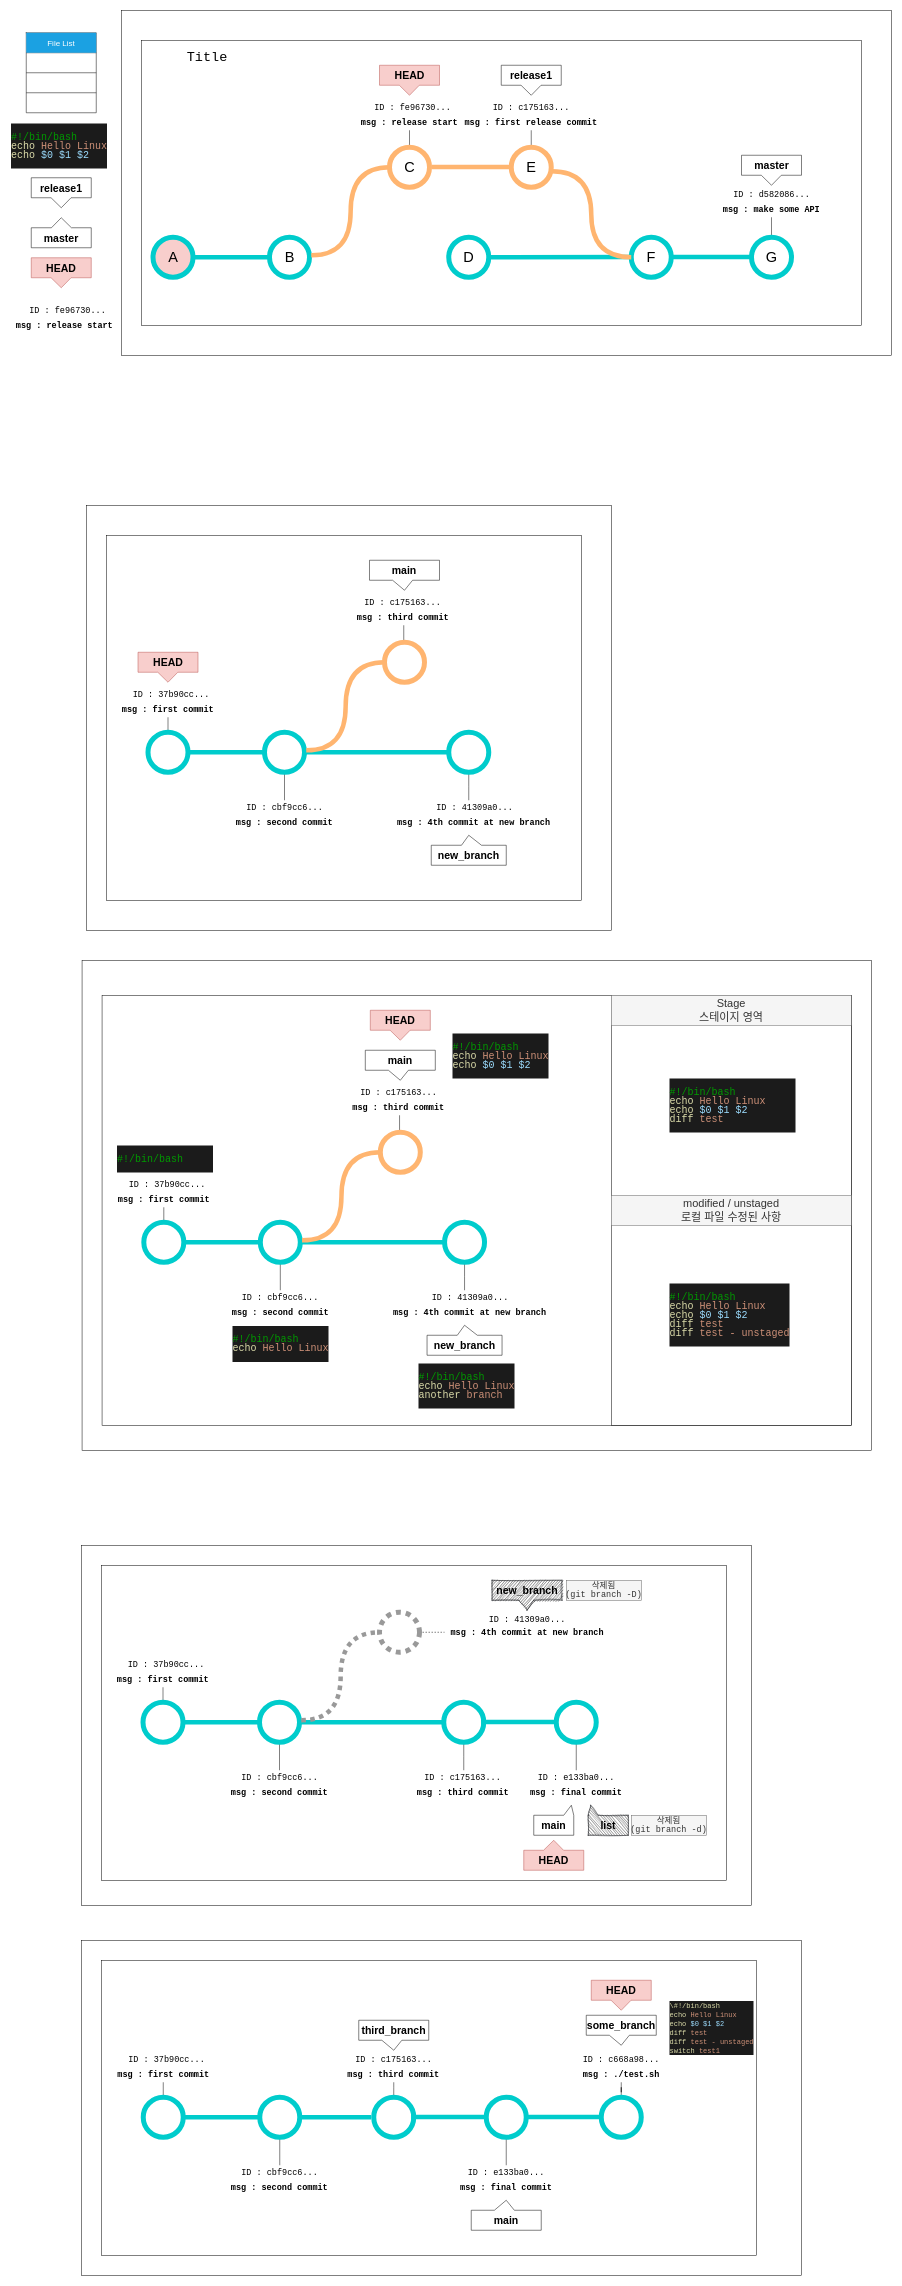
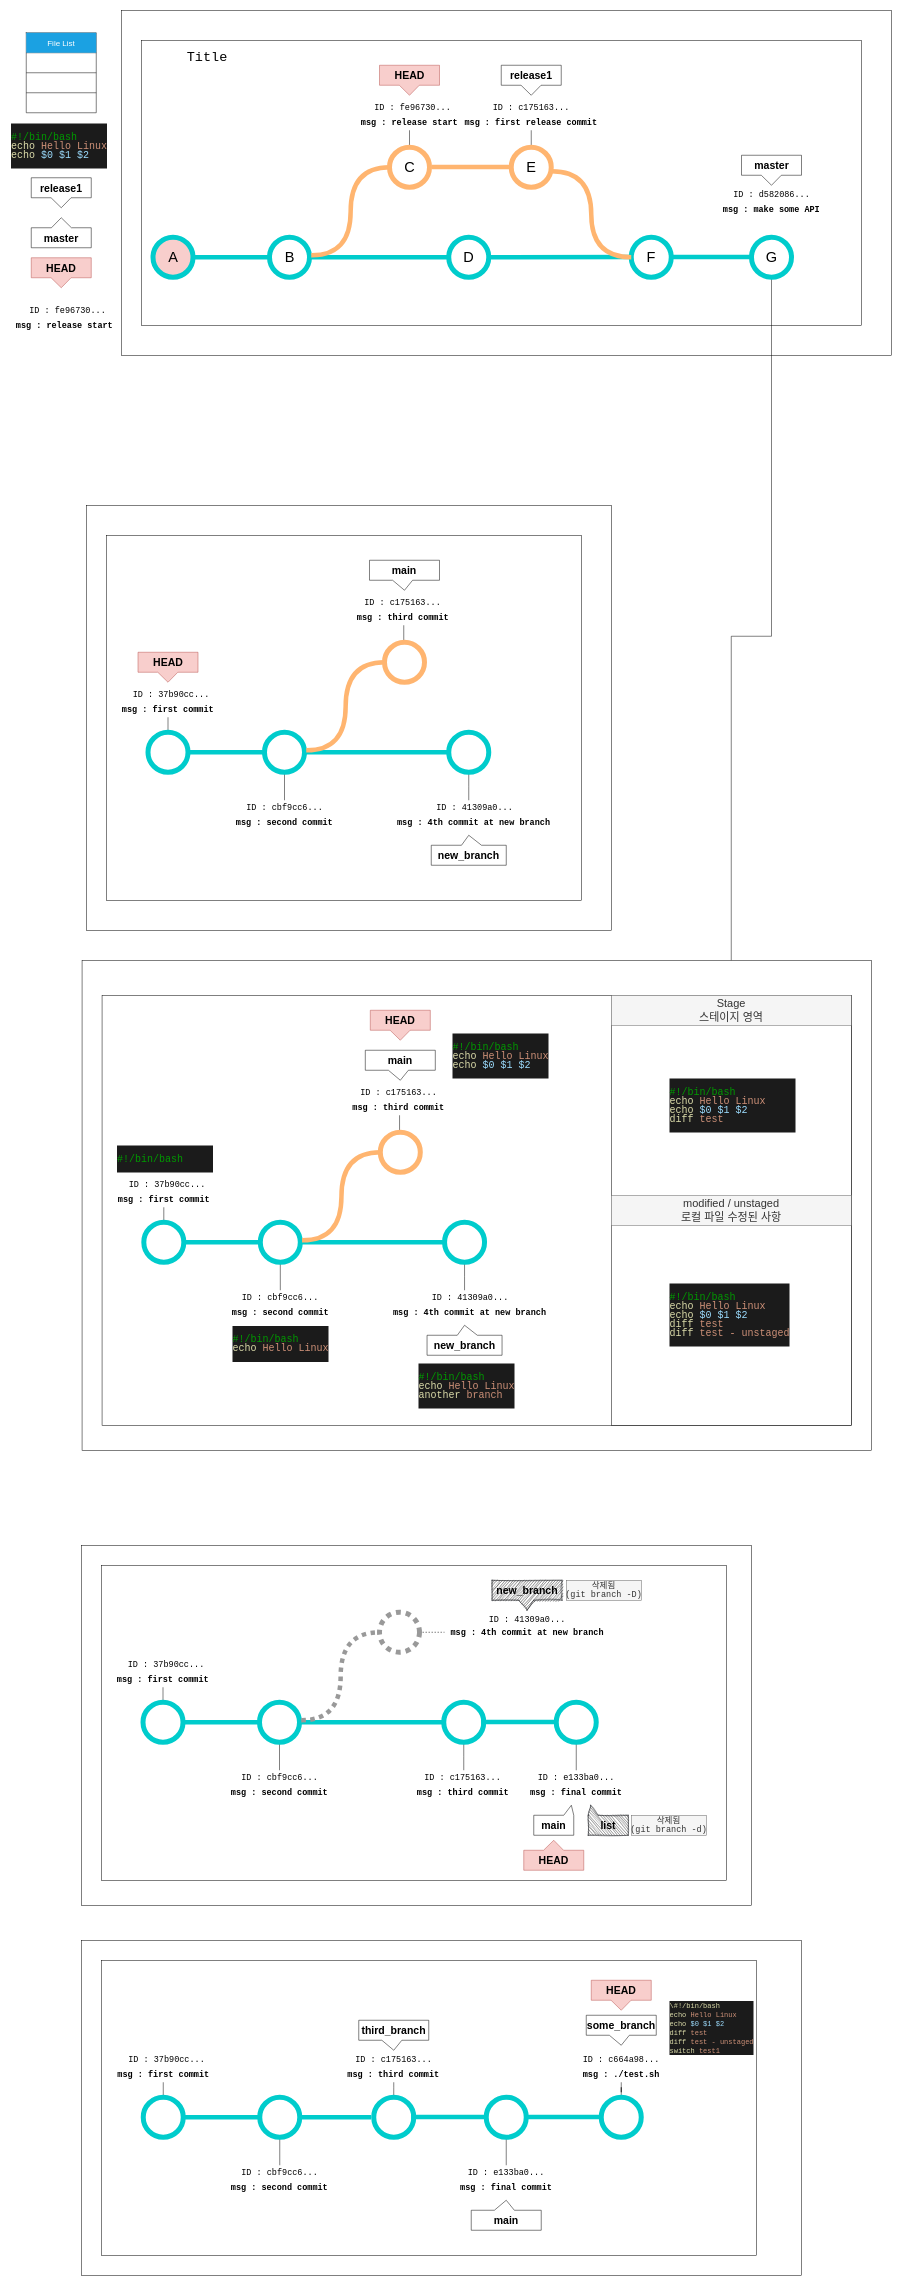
(771, 227) -> (768, 636)
none -> (379, 257)
(621, 2060) -> (621, 2060)
